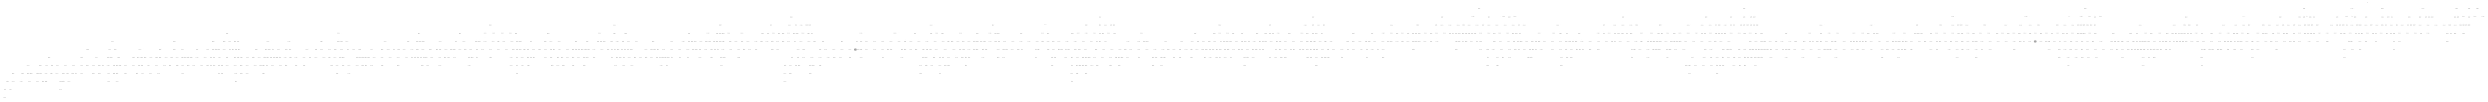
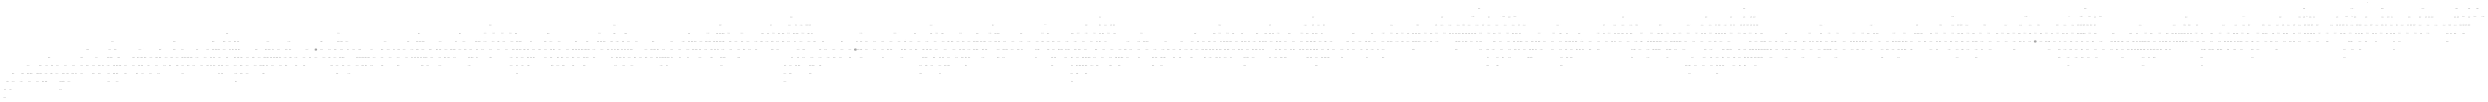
(316, 50) -> (316, 50)
